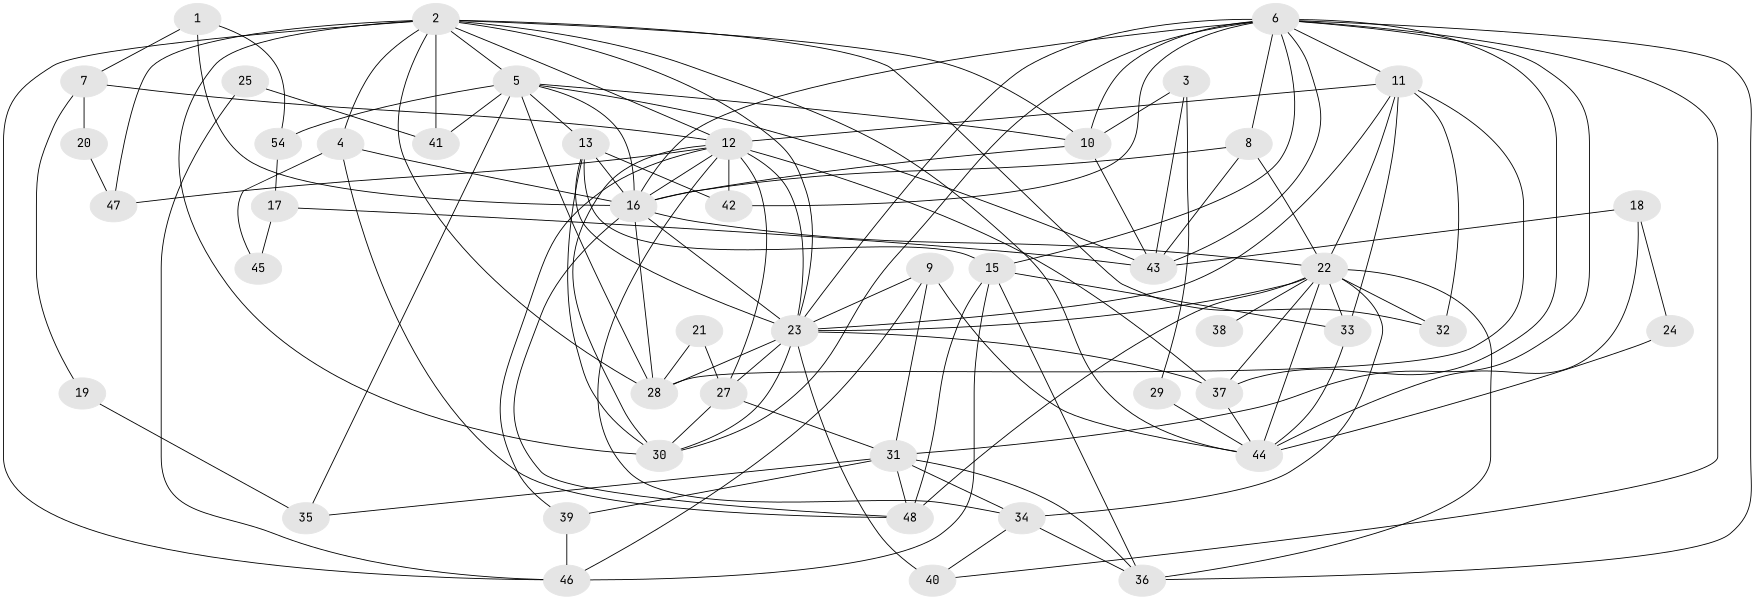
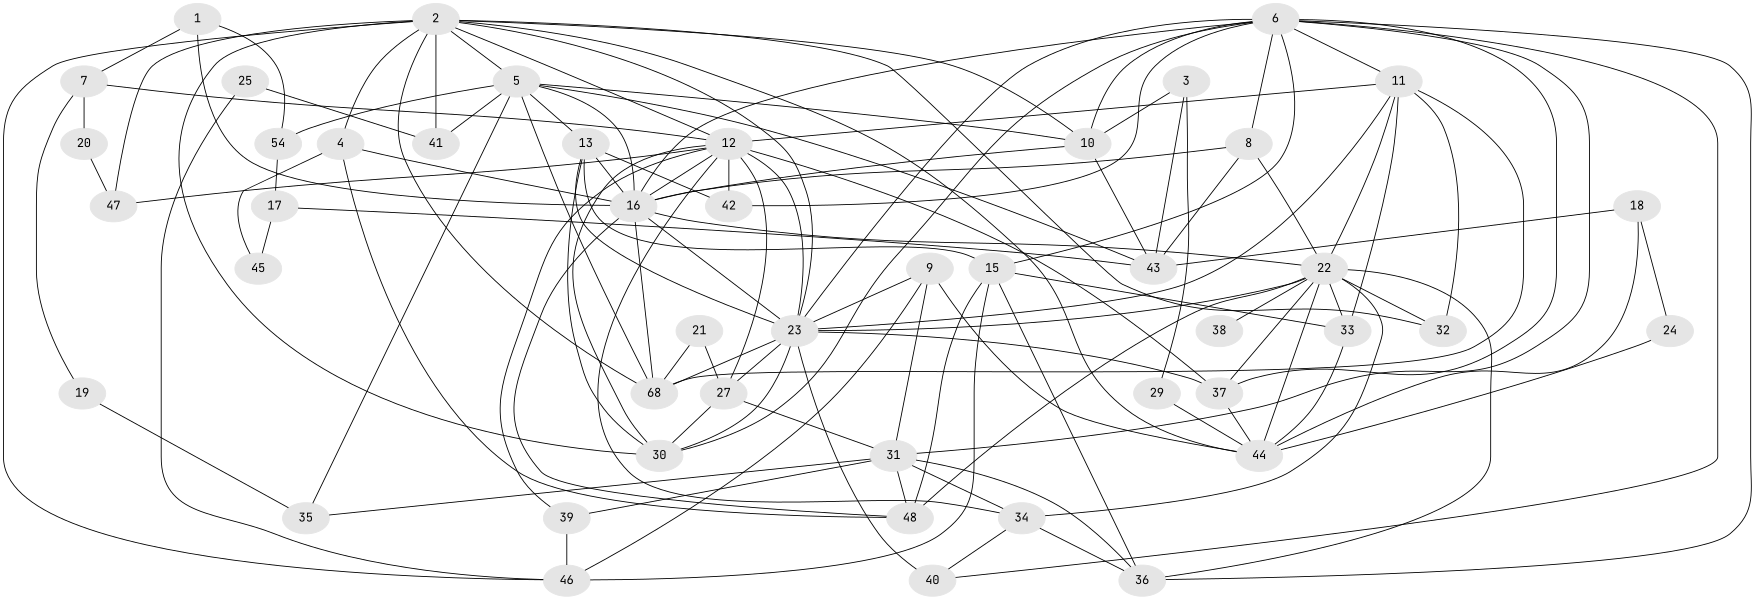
(1299, 174) -> none
(654, 393) -> (654, 393)
